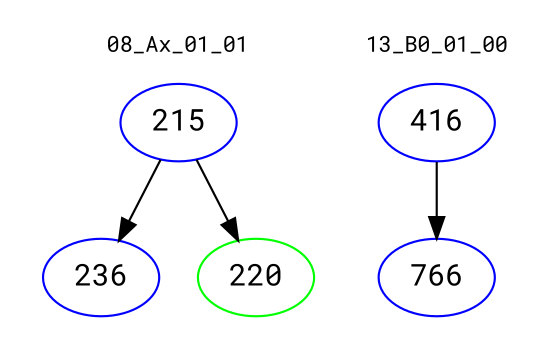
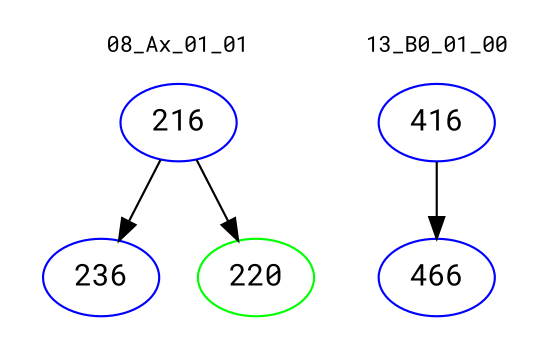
(179, 123) -> (179, 123)
(437, 278) -> (437, 278)
